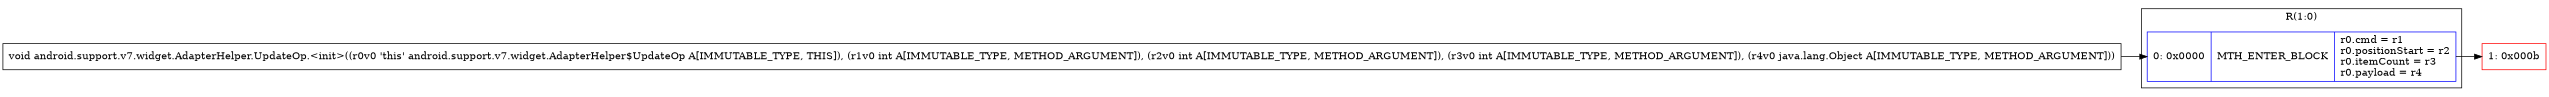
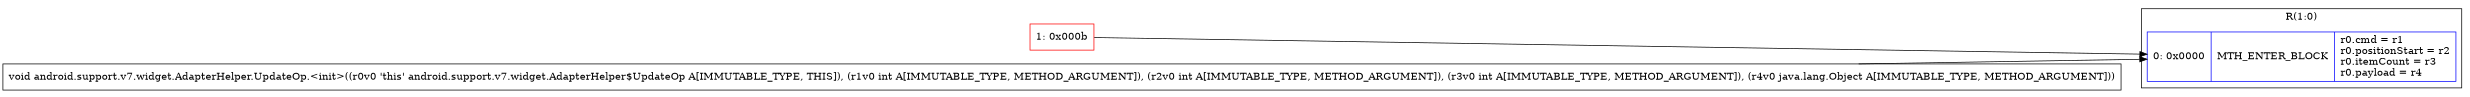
(2466, 57) -> (1617, 46)
